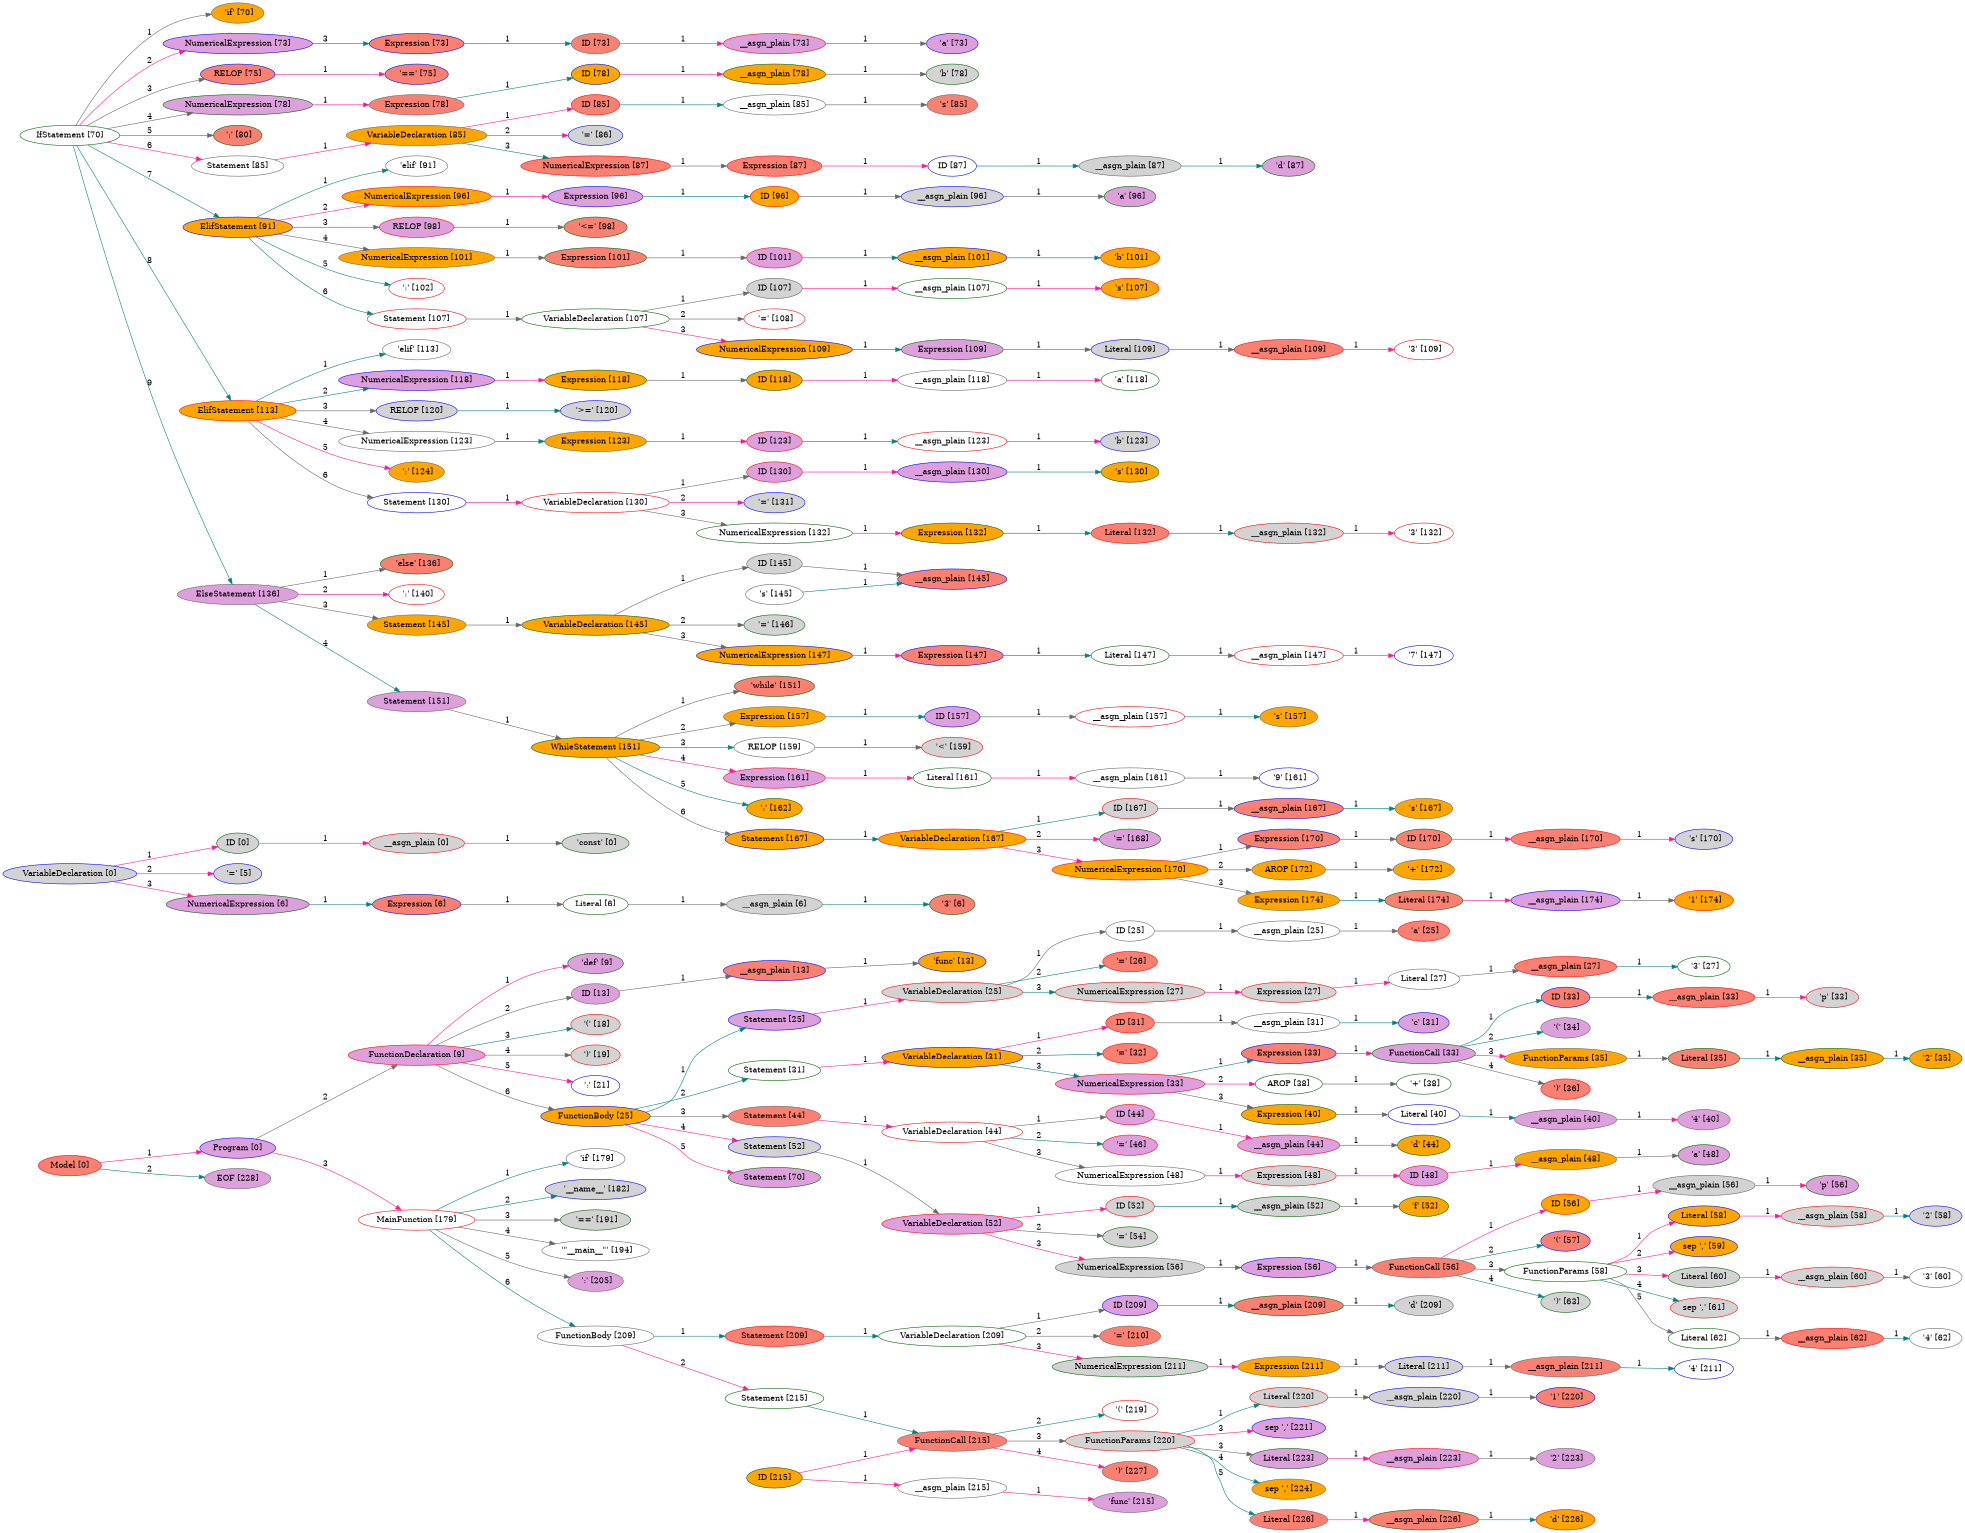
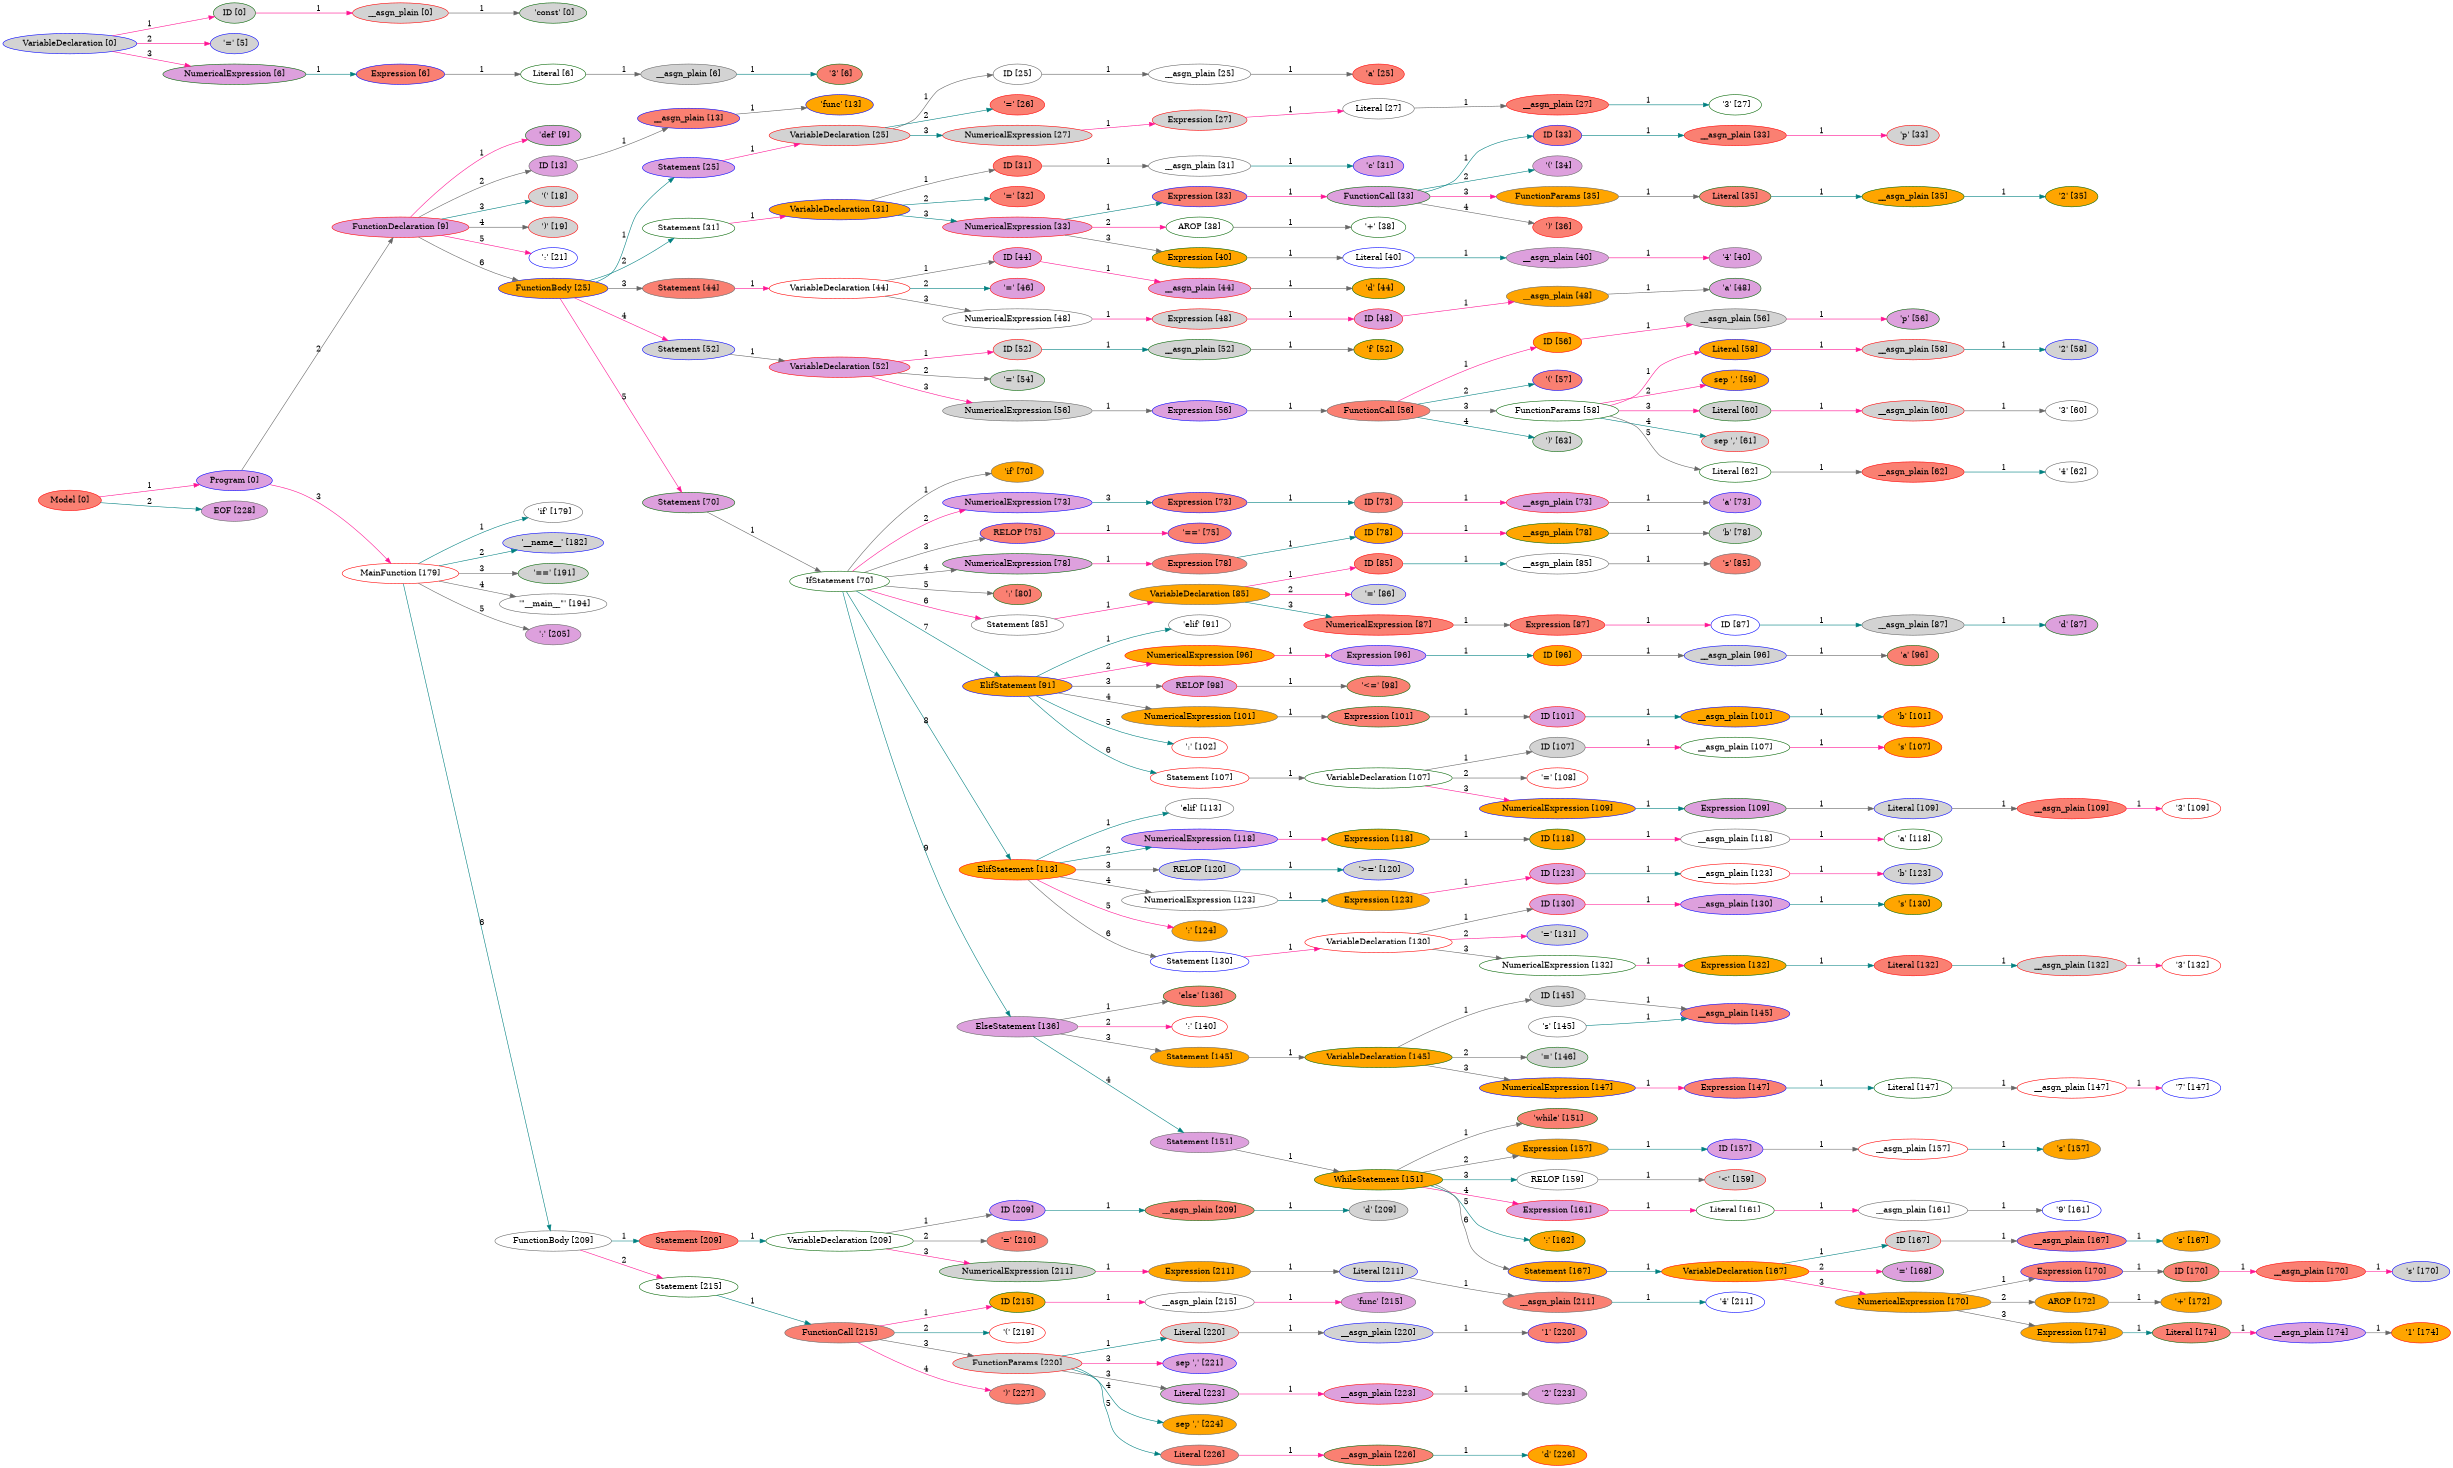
(1130, 197) -> (1913, 656)
none -> (761, 541)
(1130, 870) -> (1913, 1302)
(1048, 1039) -> (929, 184)
(854, 1461) -> (933, 1317)
